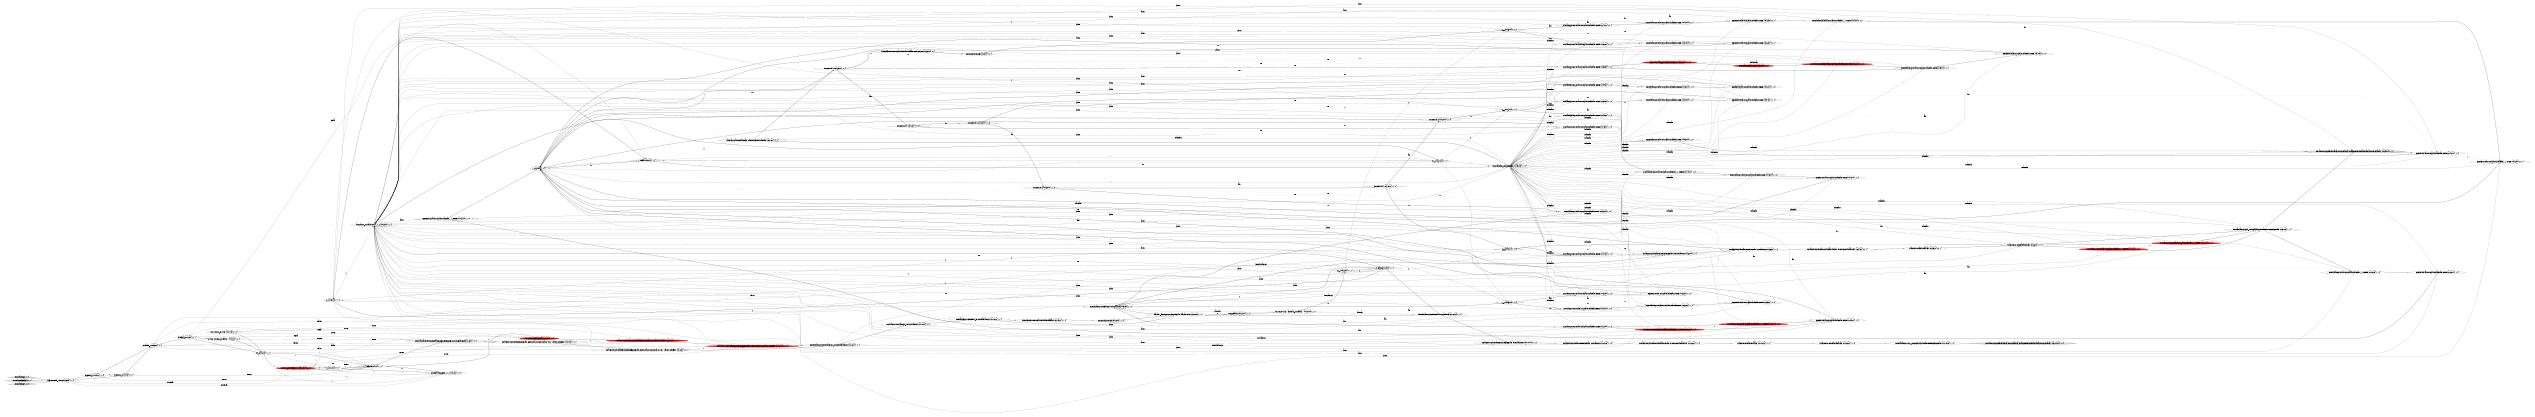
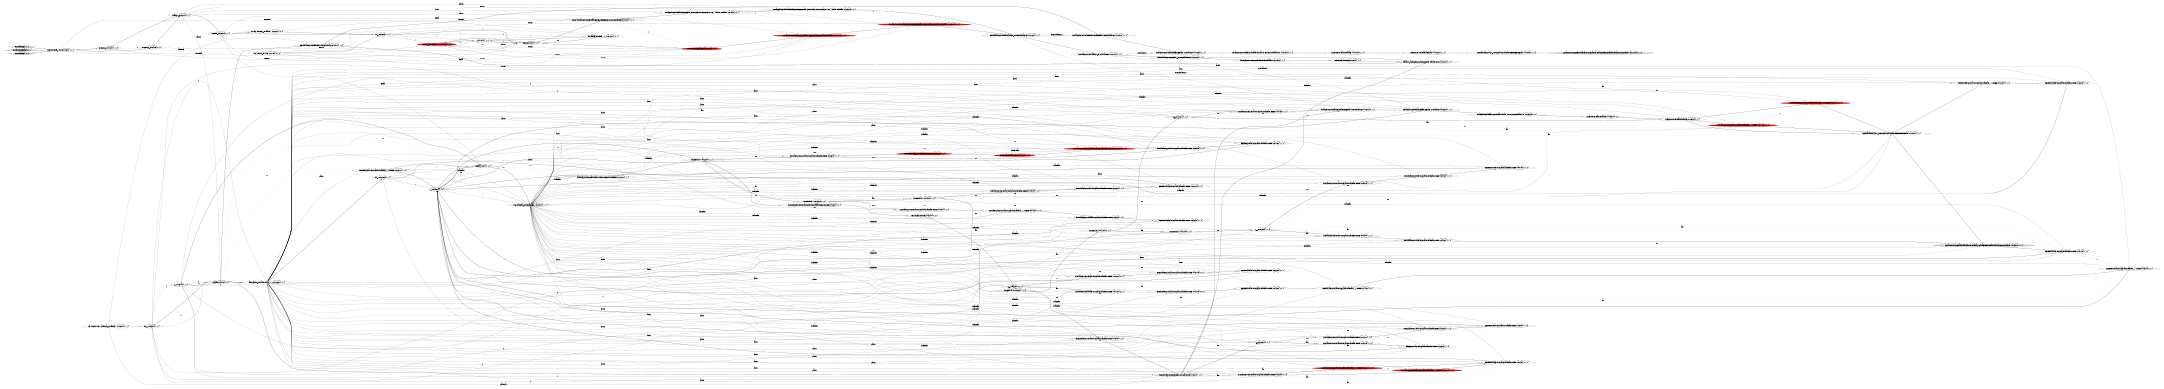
(1474, 136) -> (660, 280)
(1239, 314) -> none
